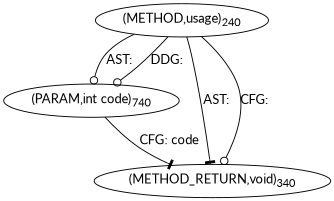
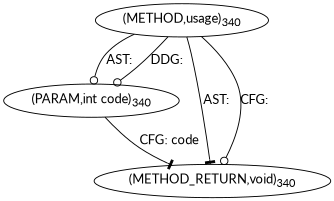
(231, 19) -> (231, 19)
(142, 99) -> (142, 99)
